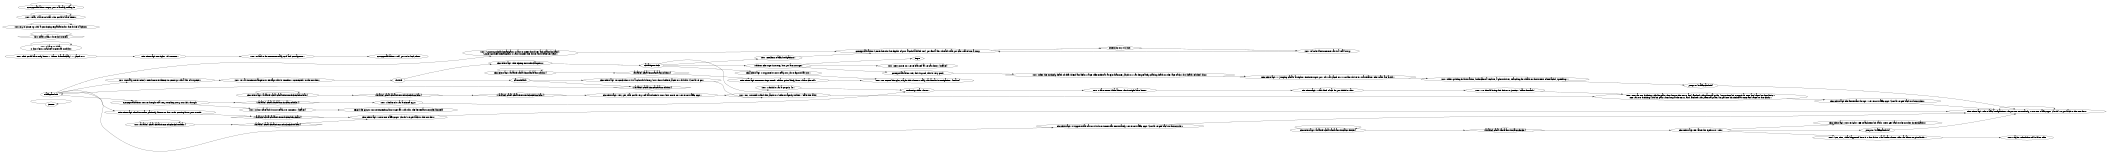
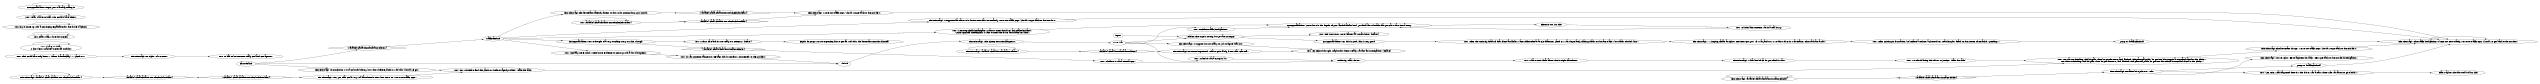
(51, 37) -> (51, 37)
(1120, 48) -> (1551, 25)
(399, 56) -> none
(918, 59) -> (1118, 36)
(857, 61) -> (1150, 36)
(652, 66) -> (1118, 43)
(457, 80) -> (546, 64)
(51, 104) -> none
(2027, 138) -> (2458, 73)
